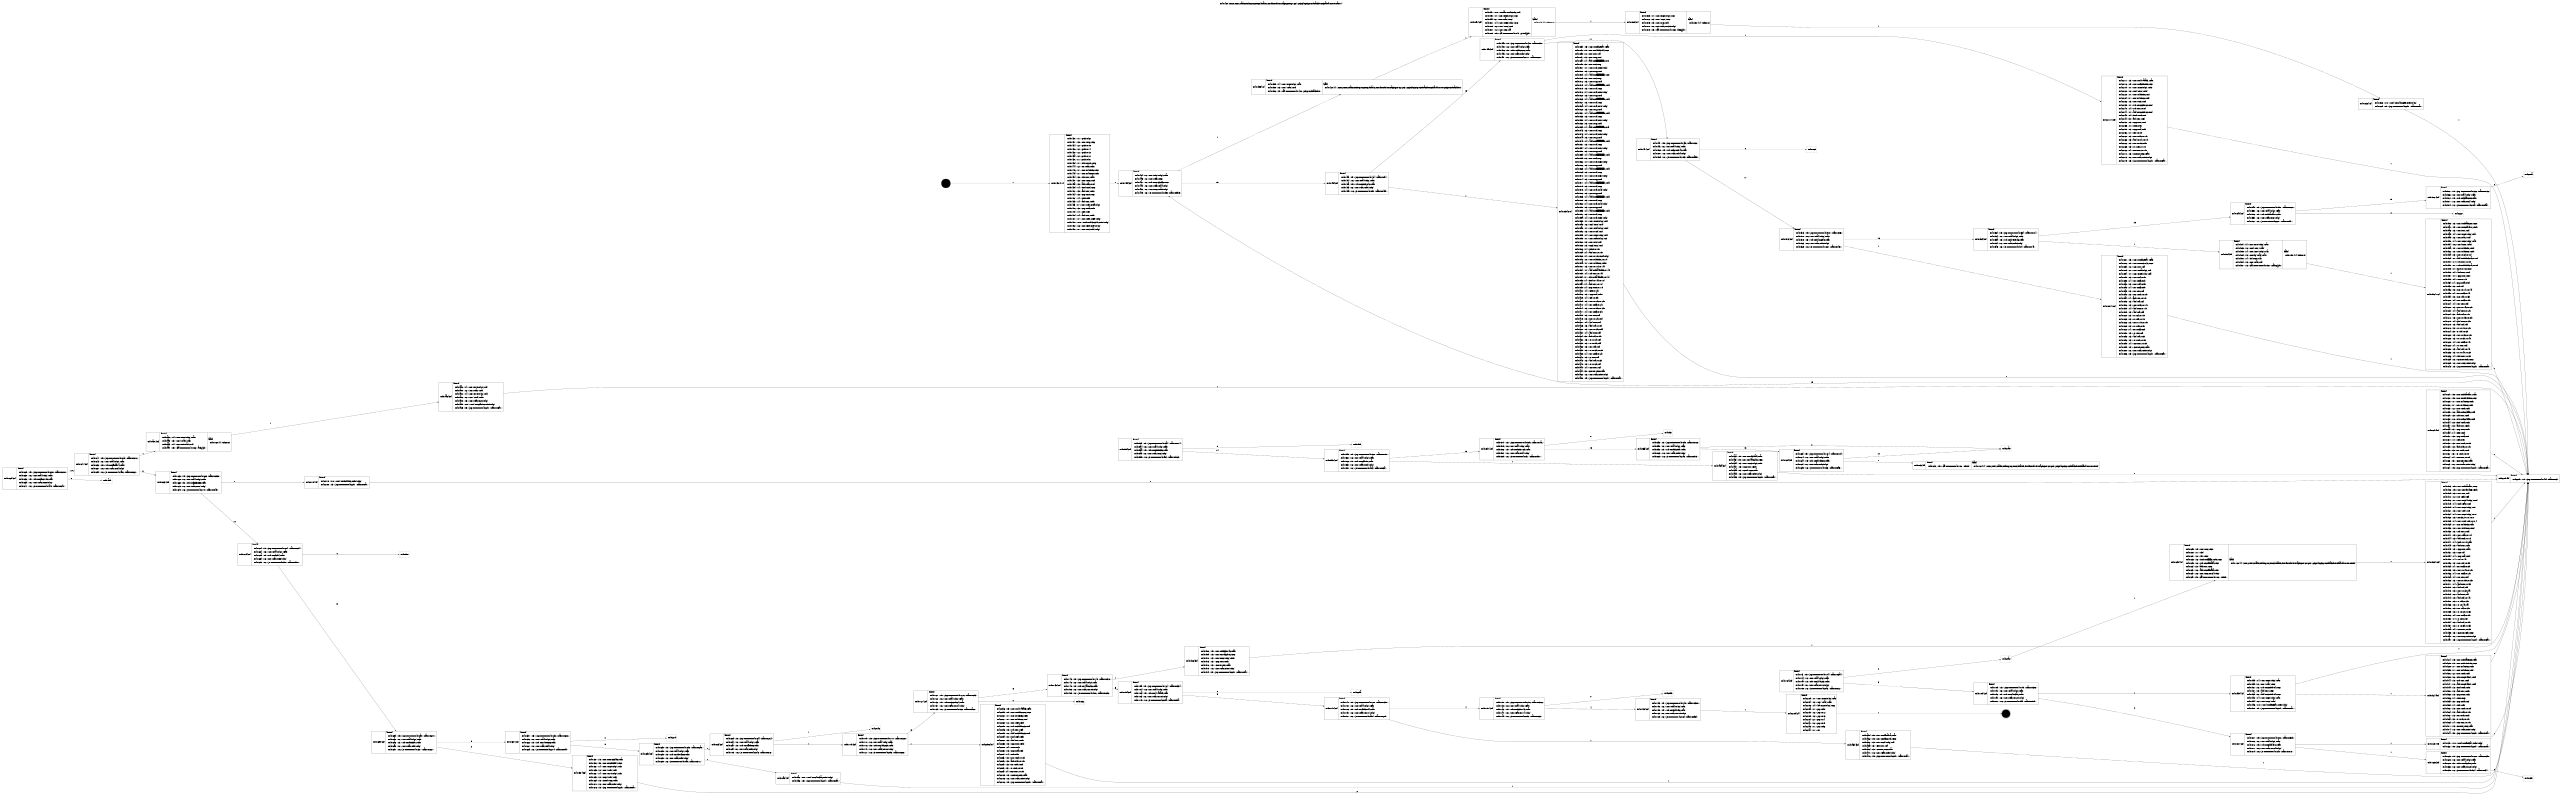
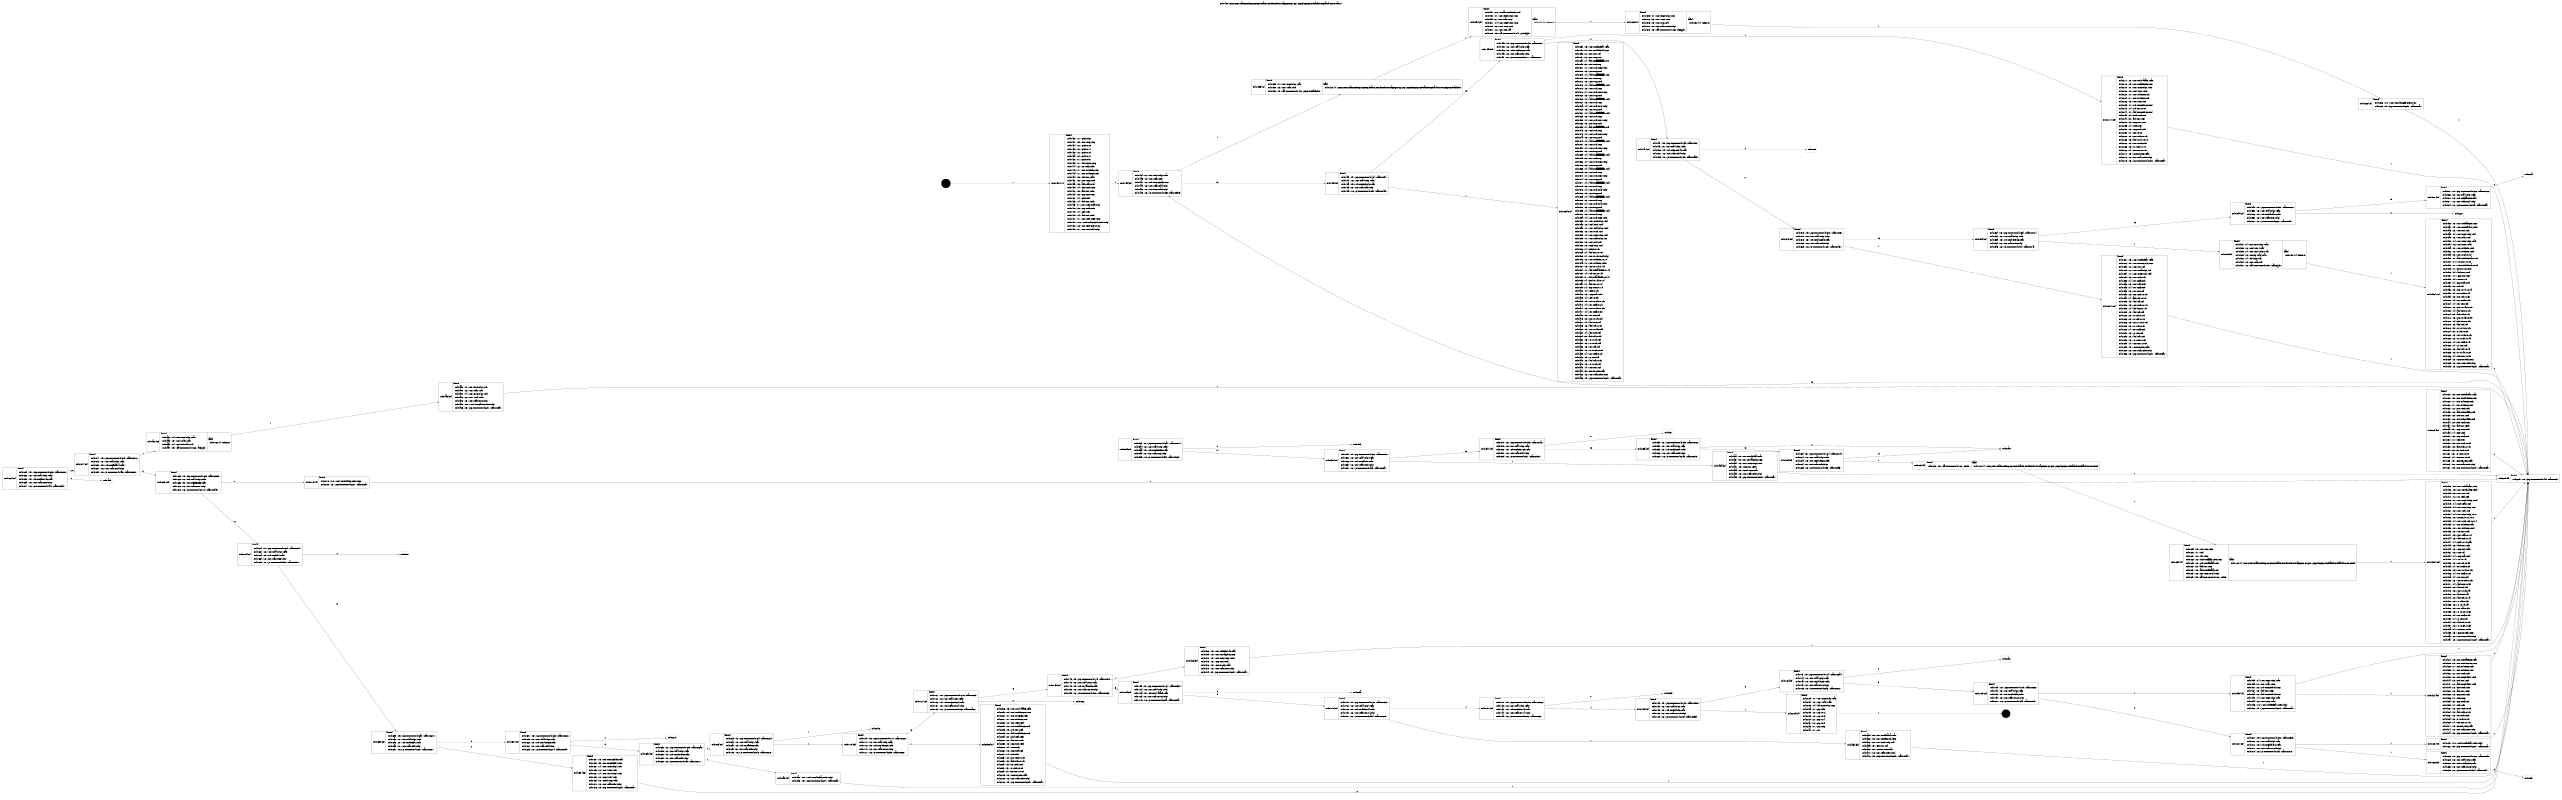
(2091, 377) -> none
(2113, 619) -> (2115, 507)
none -> (1740, 695)
